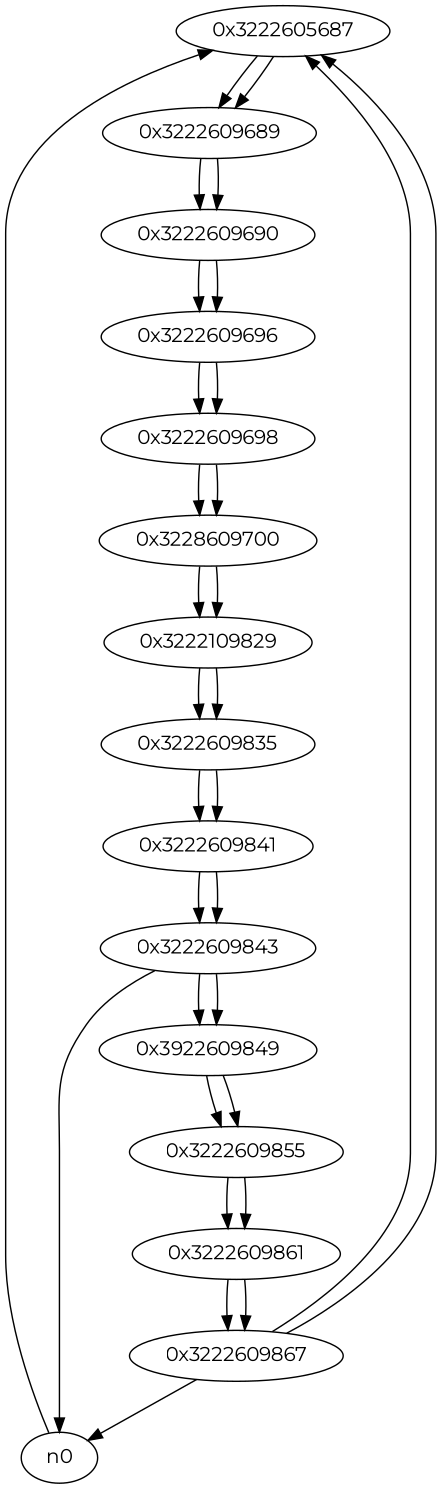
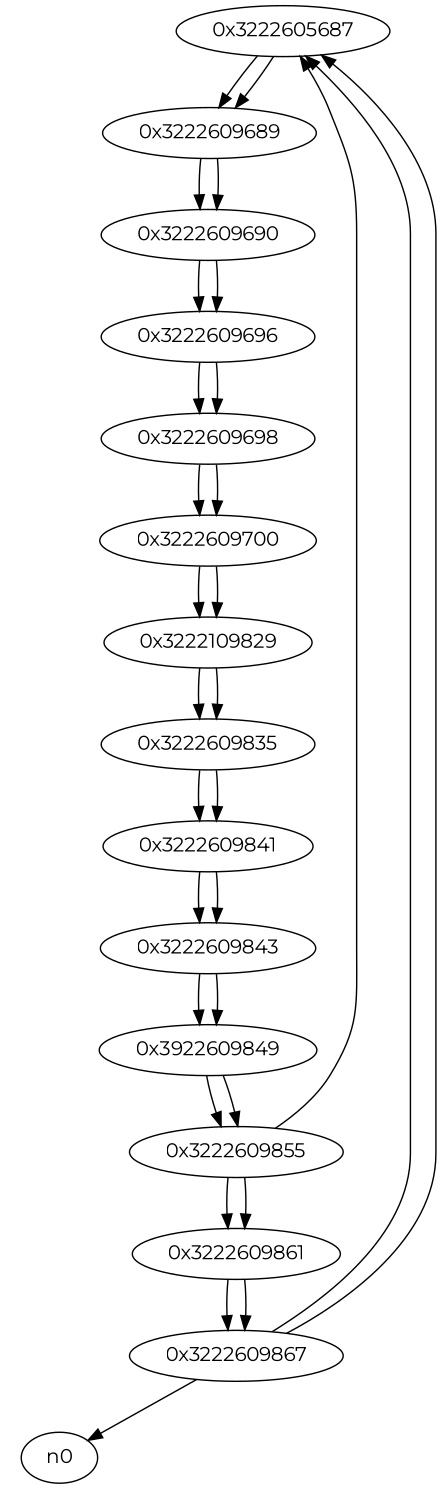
(208, 541) -> (208, 541)
(6, 696) -> (357, 608)
(59, 1174) -> none
